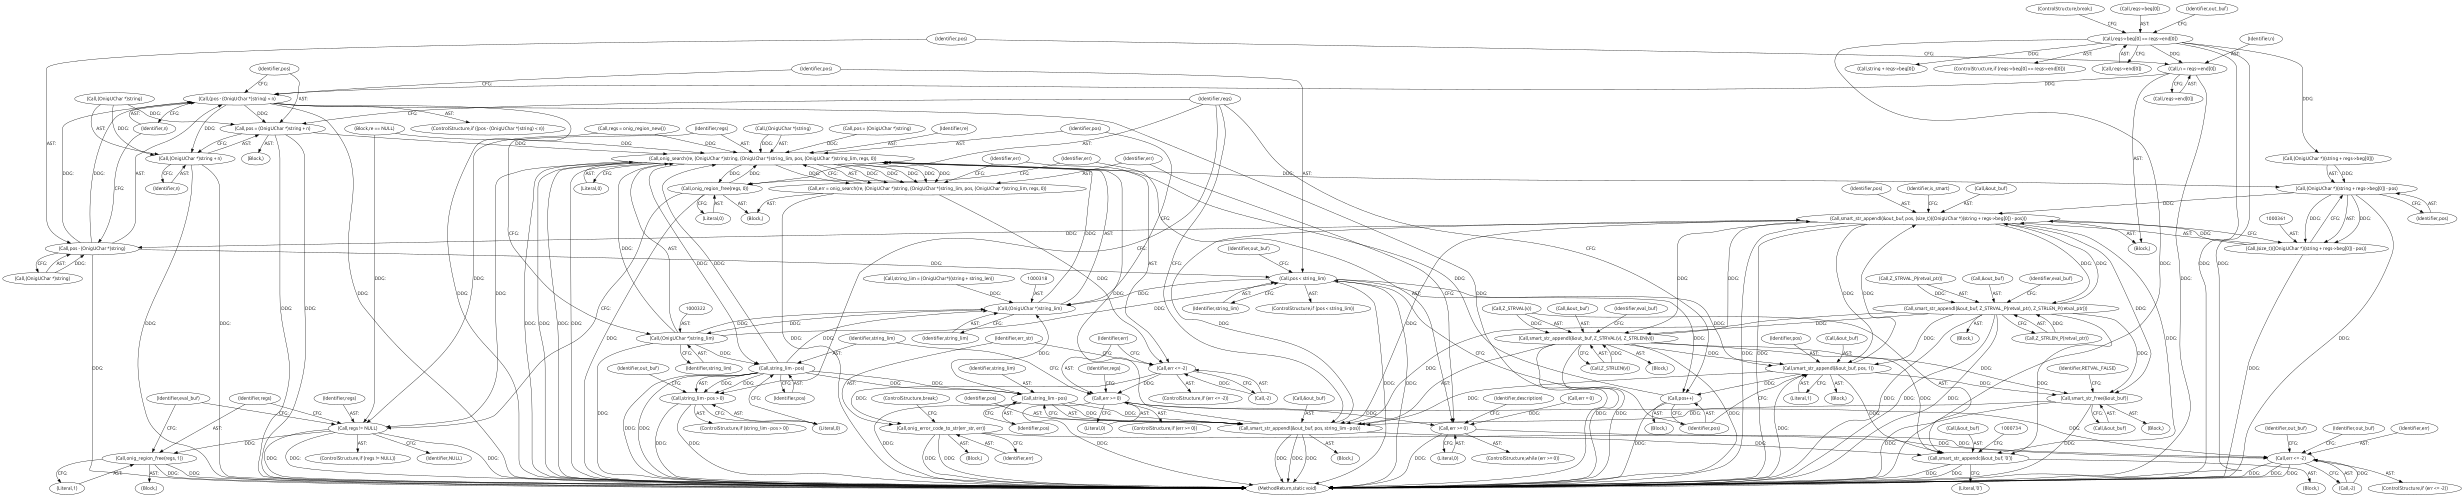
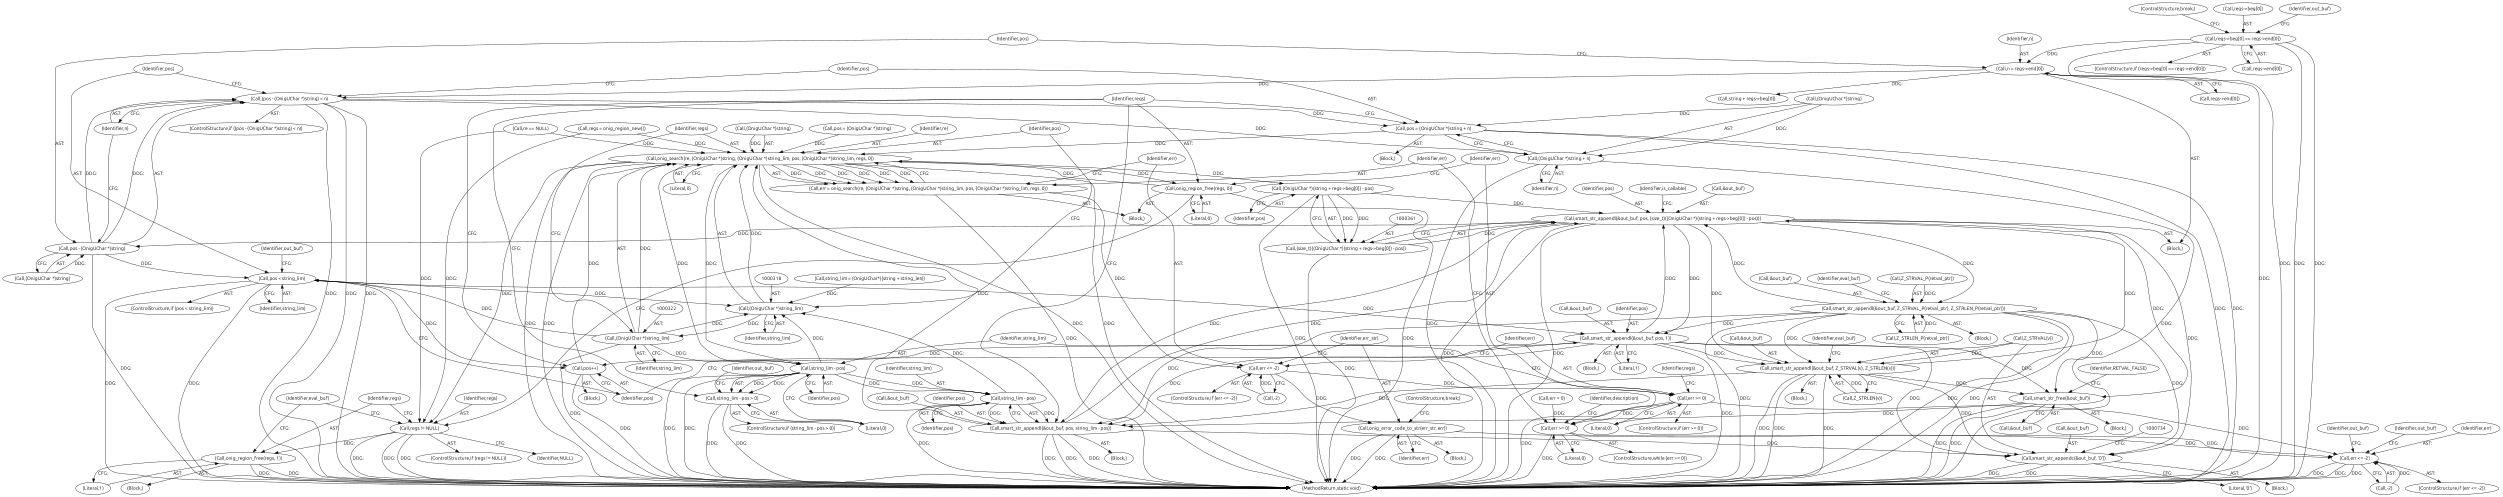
(2011, 53) -> (1885, 82)
(375, 129) -> (531, 129)
(247, 144) -> (1510, 144)
(2328, 159) -> none
(1928, 189) -> (1663, 189)
(1702, 355) -> (1711, 355)
(1446, 384) -> (1385, 399)
